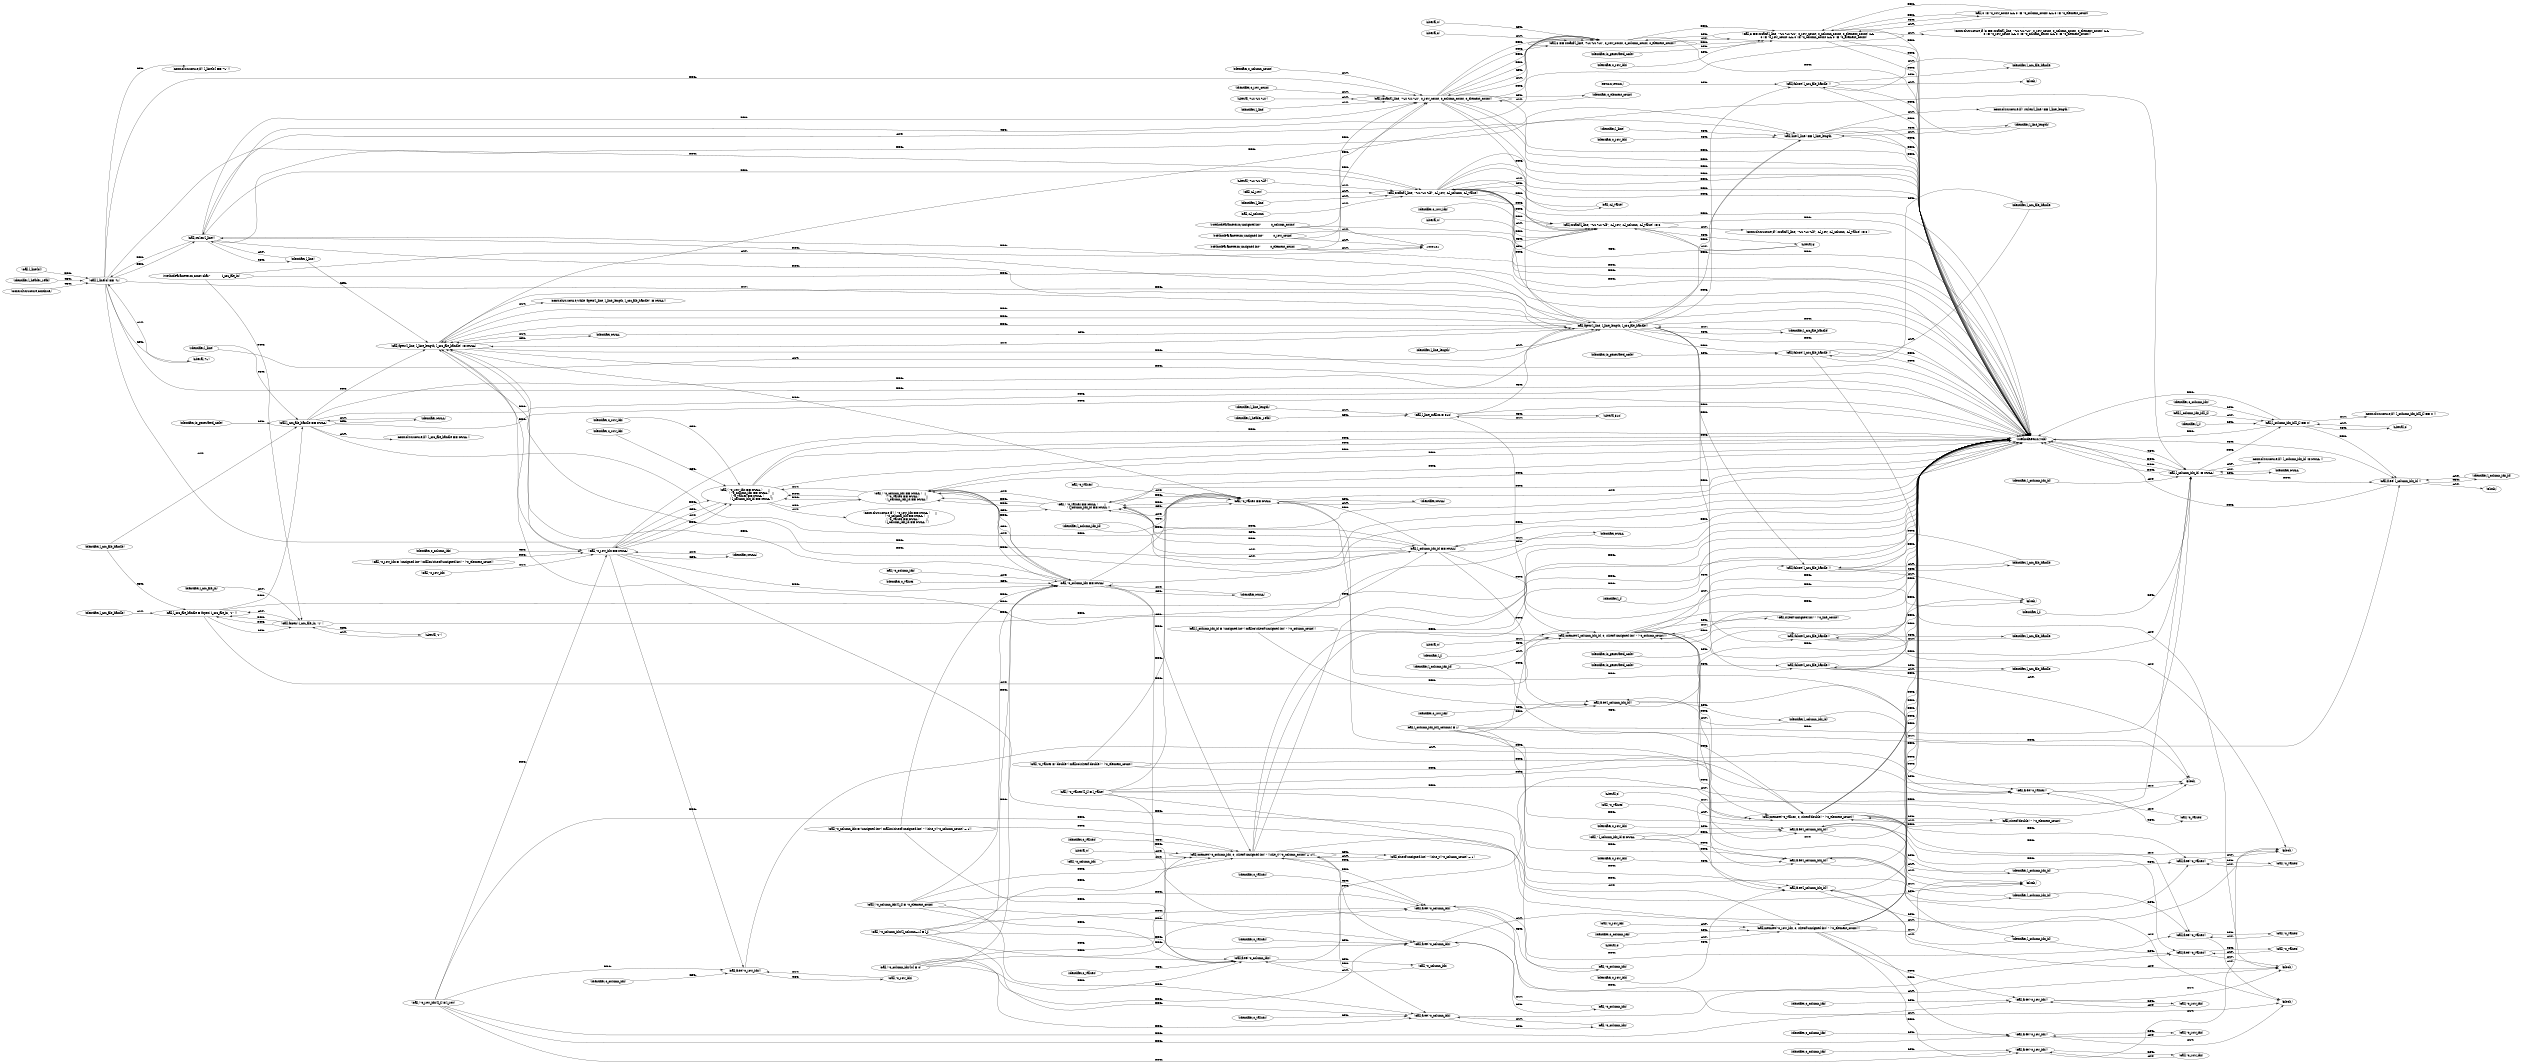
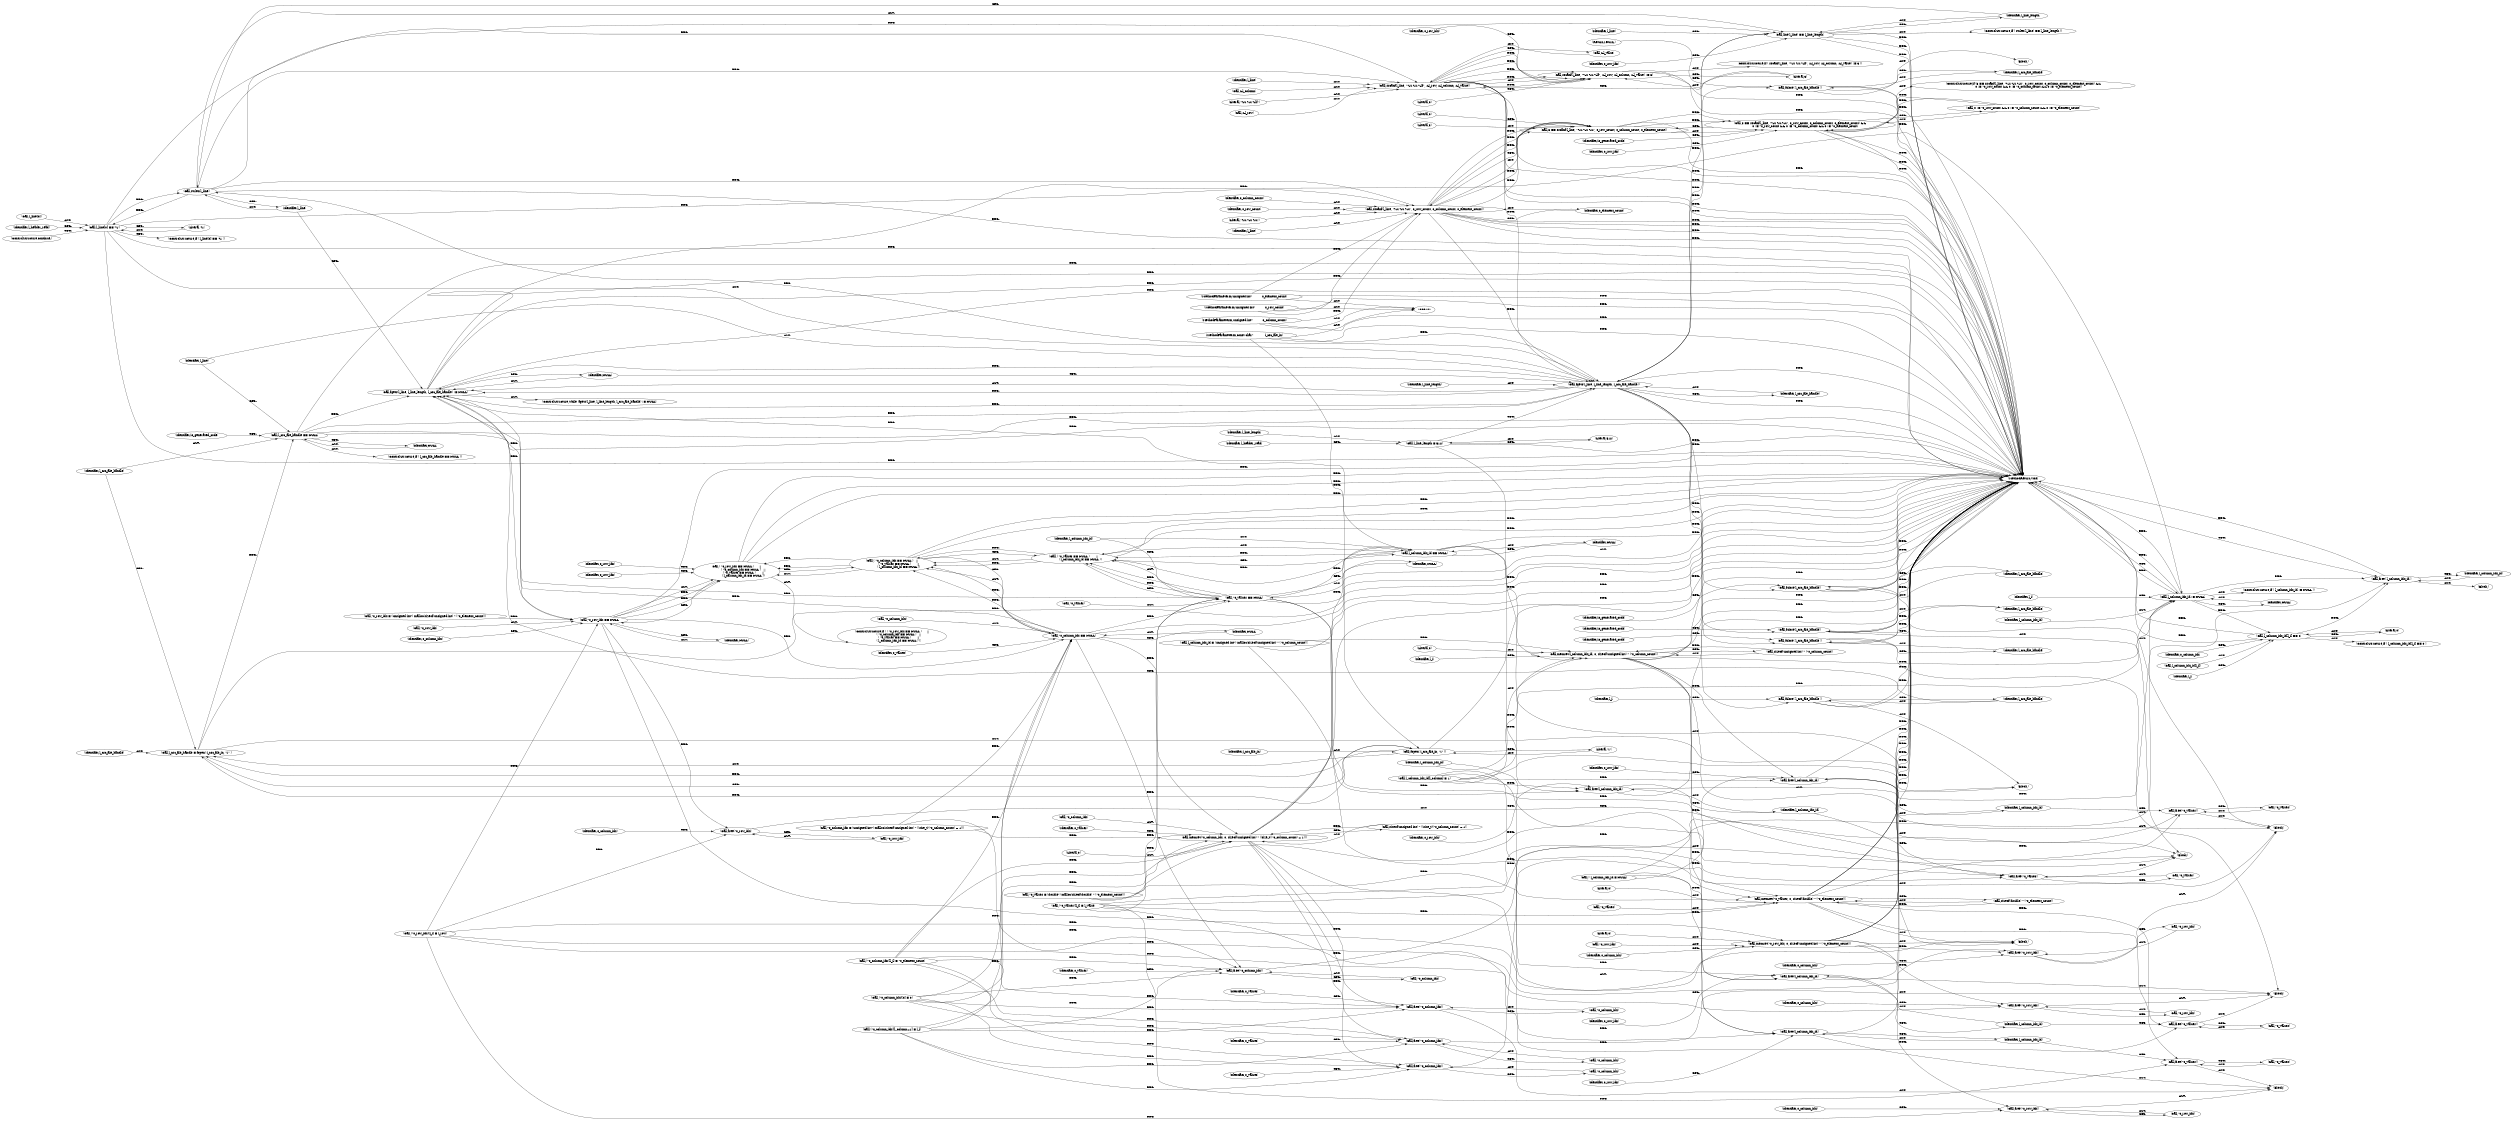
(900, 267) -> (1443, 334)
(69, 273) -> (68, 221)
(1433, 415) -> (1425, 444)
(1808, 618) -> (1800, 652)
